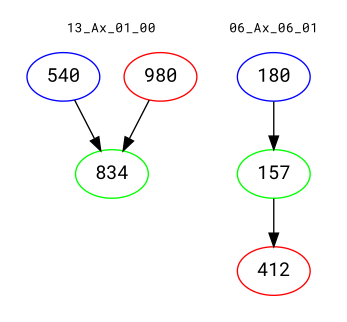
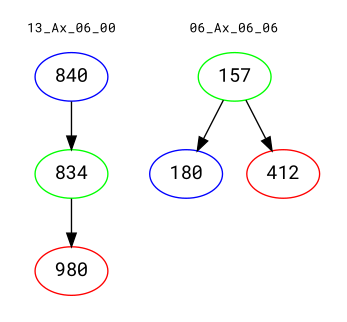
(112, 29) -> (72, 29)
(274, 29) -> (235, 29)
(63, 77) -> (71, 77)
(139, 119) -> (71, 216)
(274, 119) -> (213, 119)
